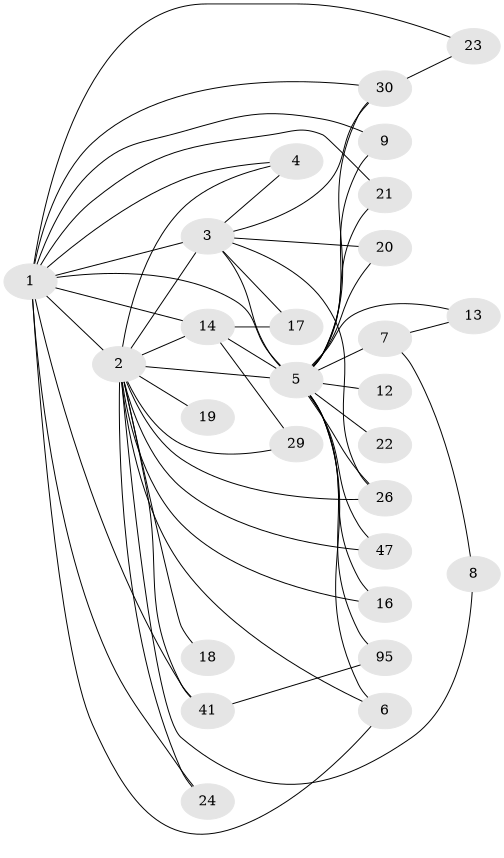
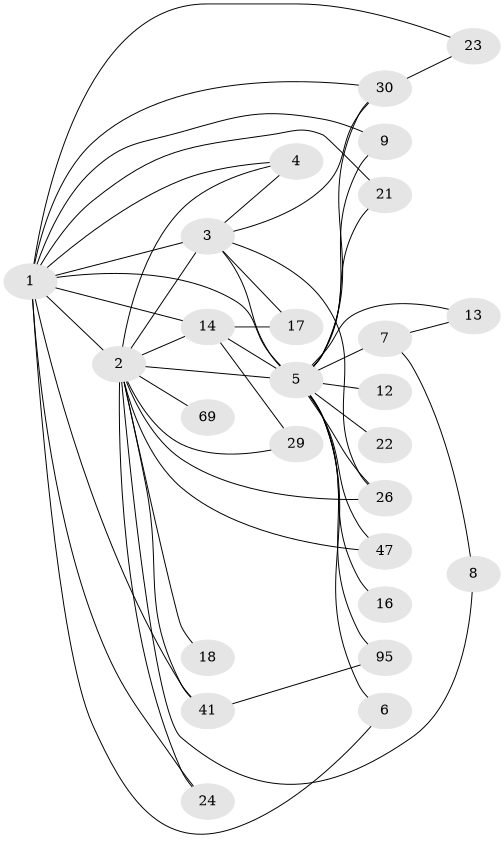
(385, 248) -> none
(208, 418) -> (208, 418)
(197, 537) -> none
(192, 579) -> none
